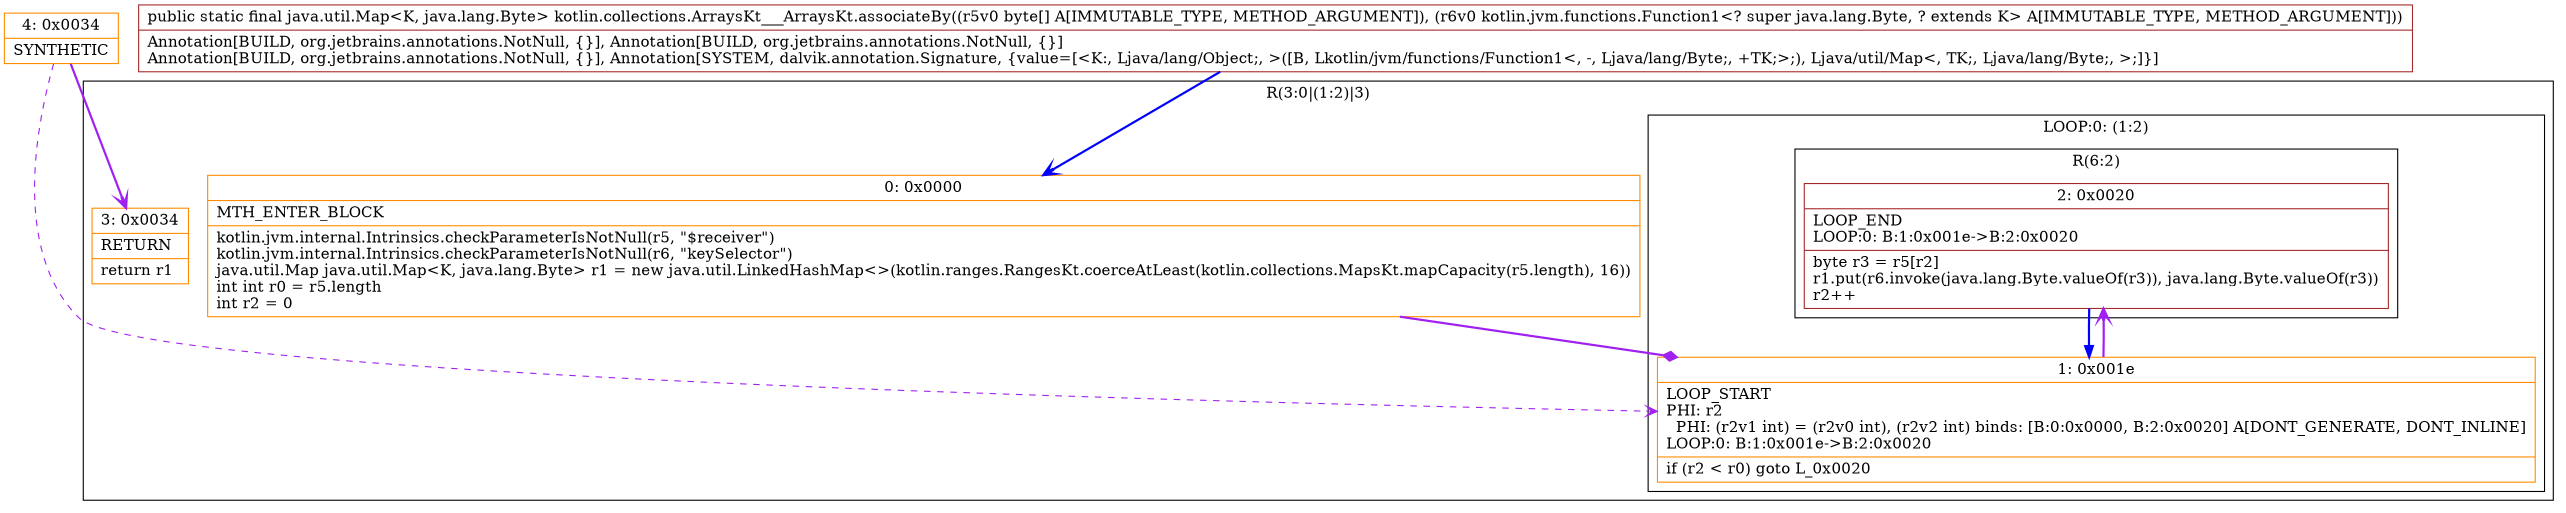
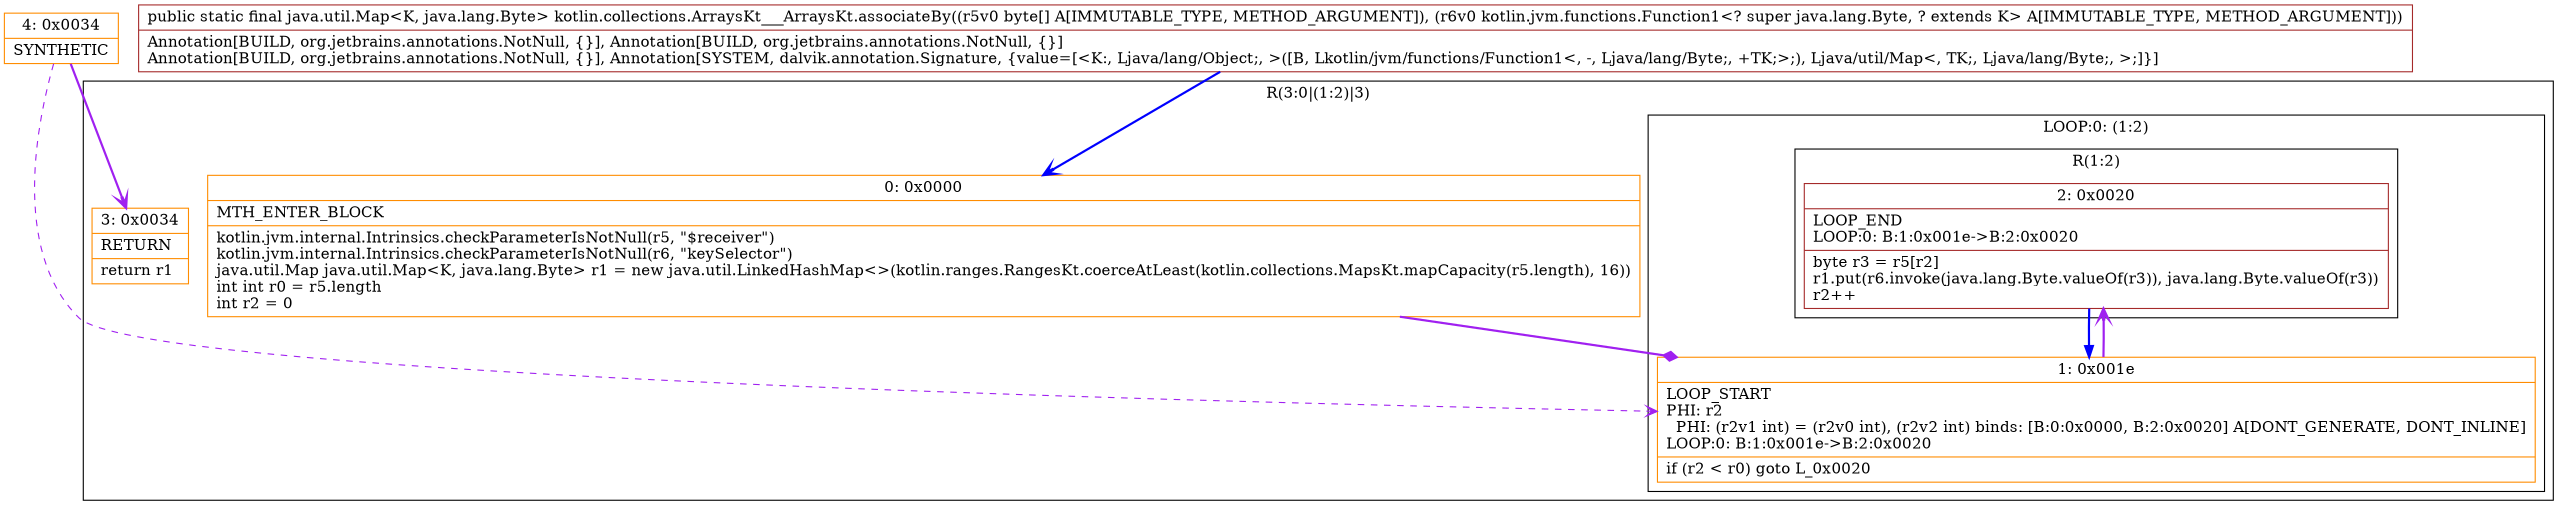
(2096, 162) -> (2096, 162)
